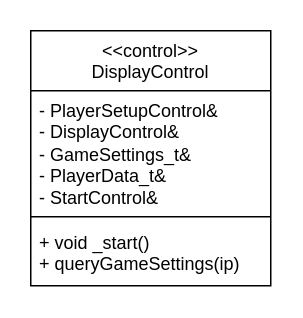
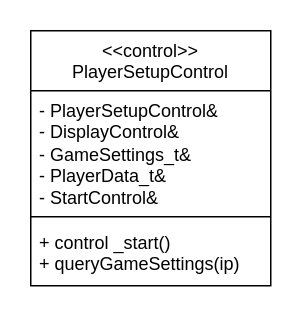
(151, 63) -> (151, 63)
(149, 255) -> (149, 255)
